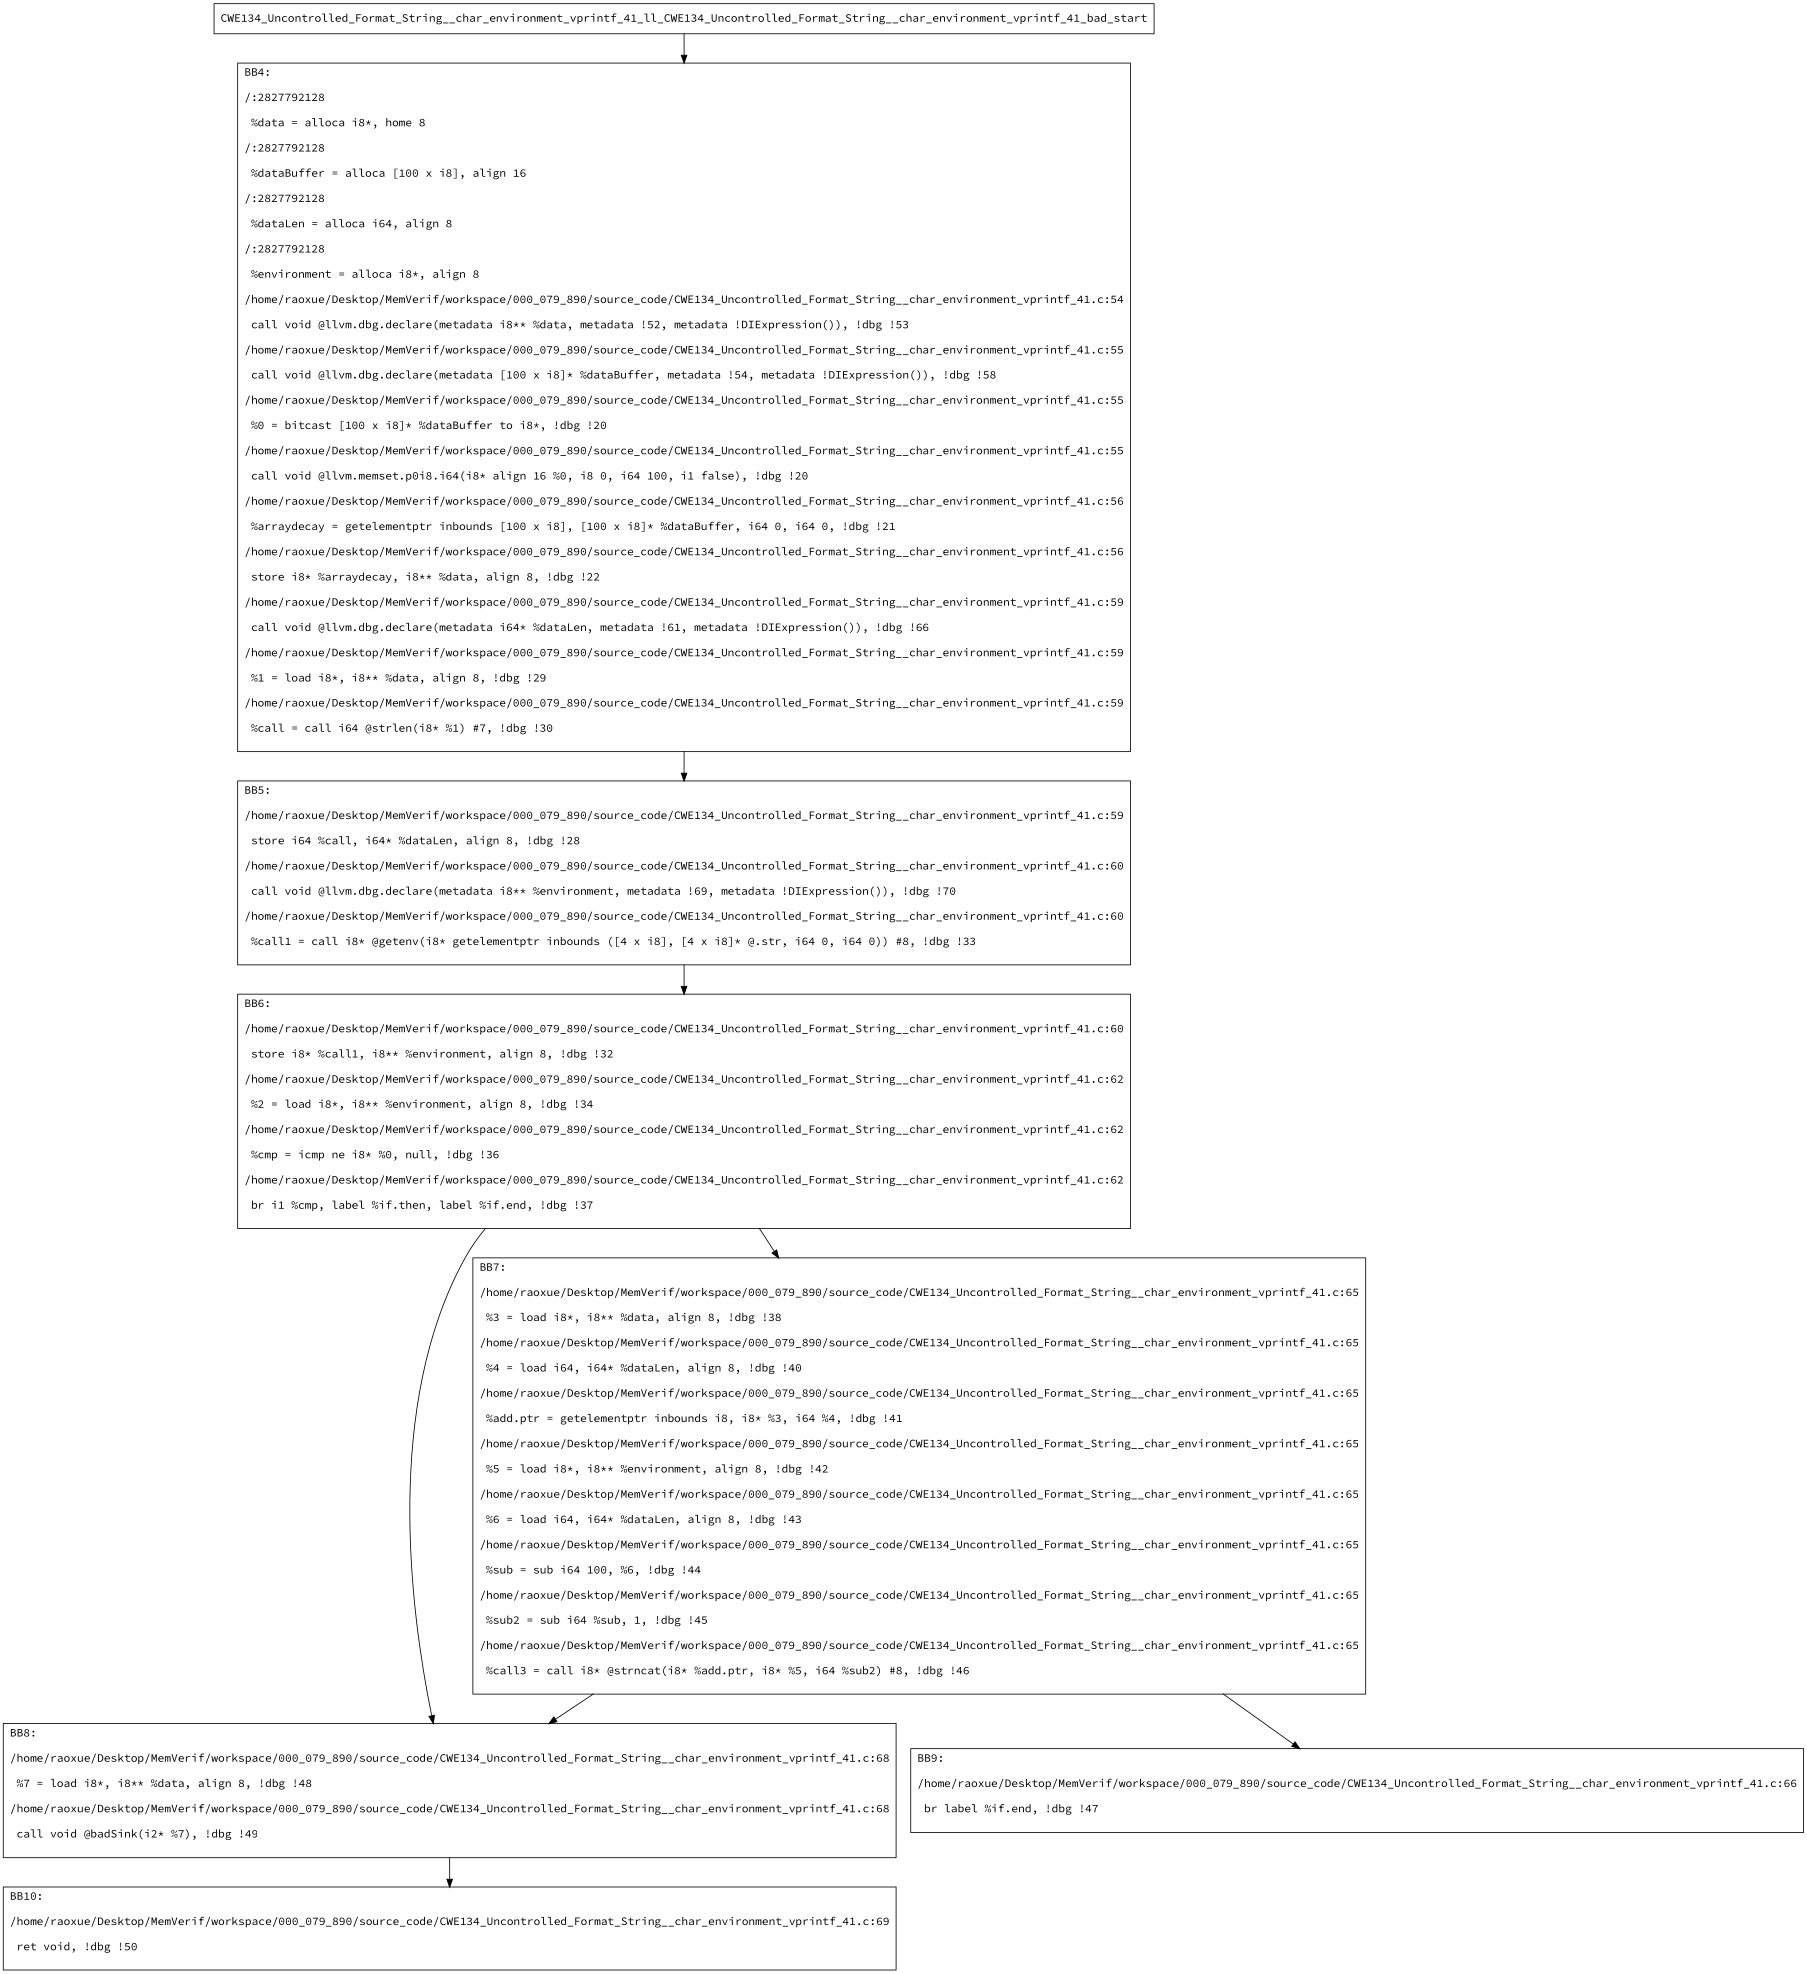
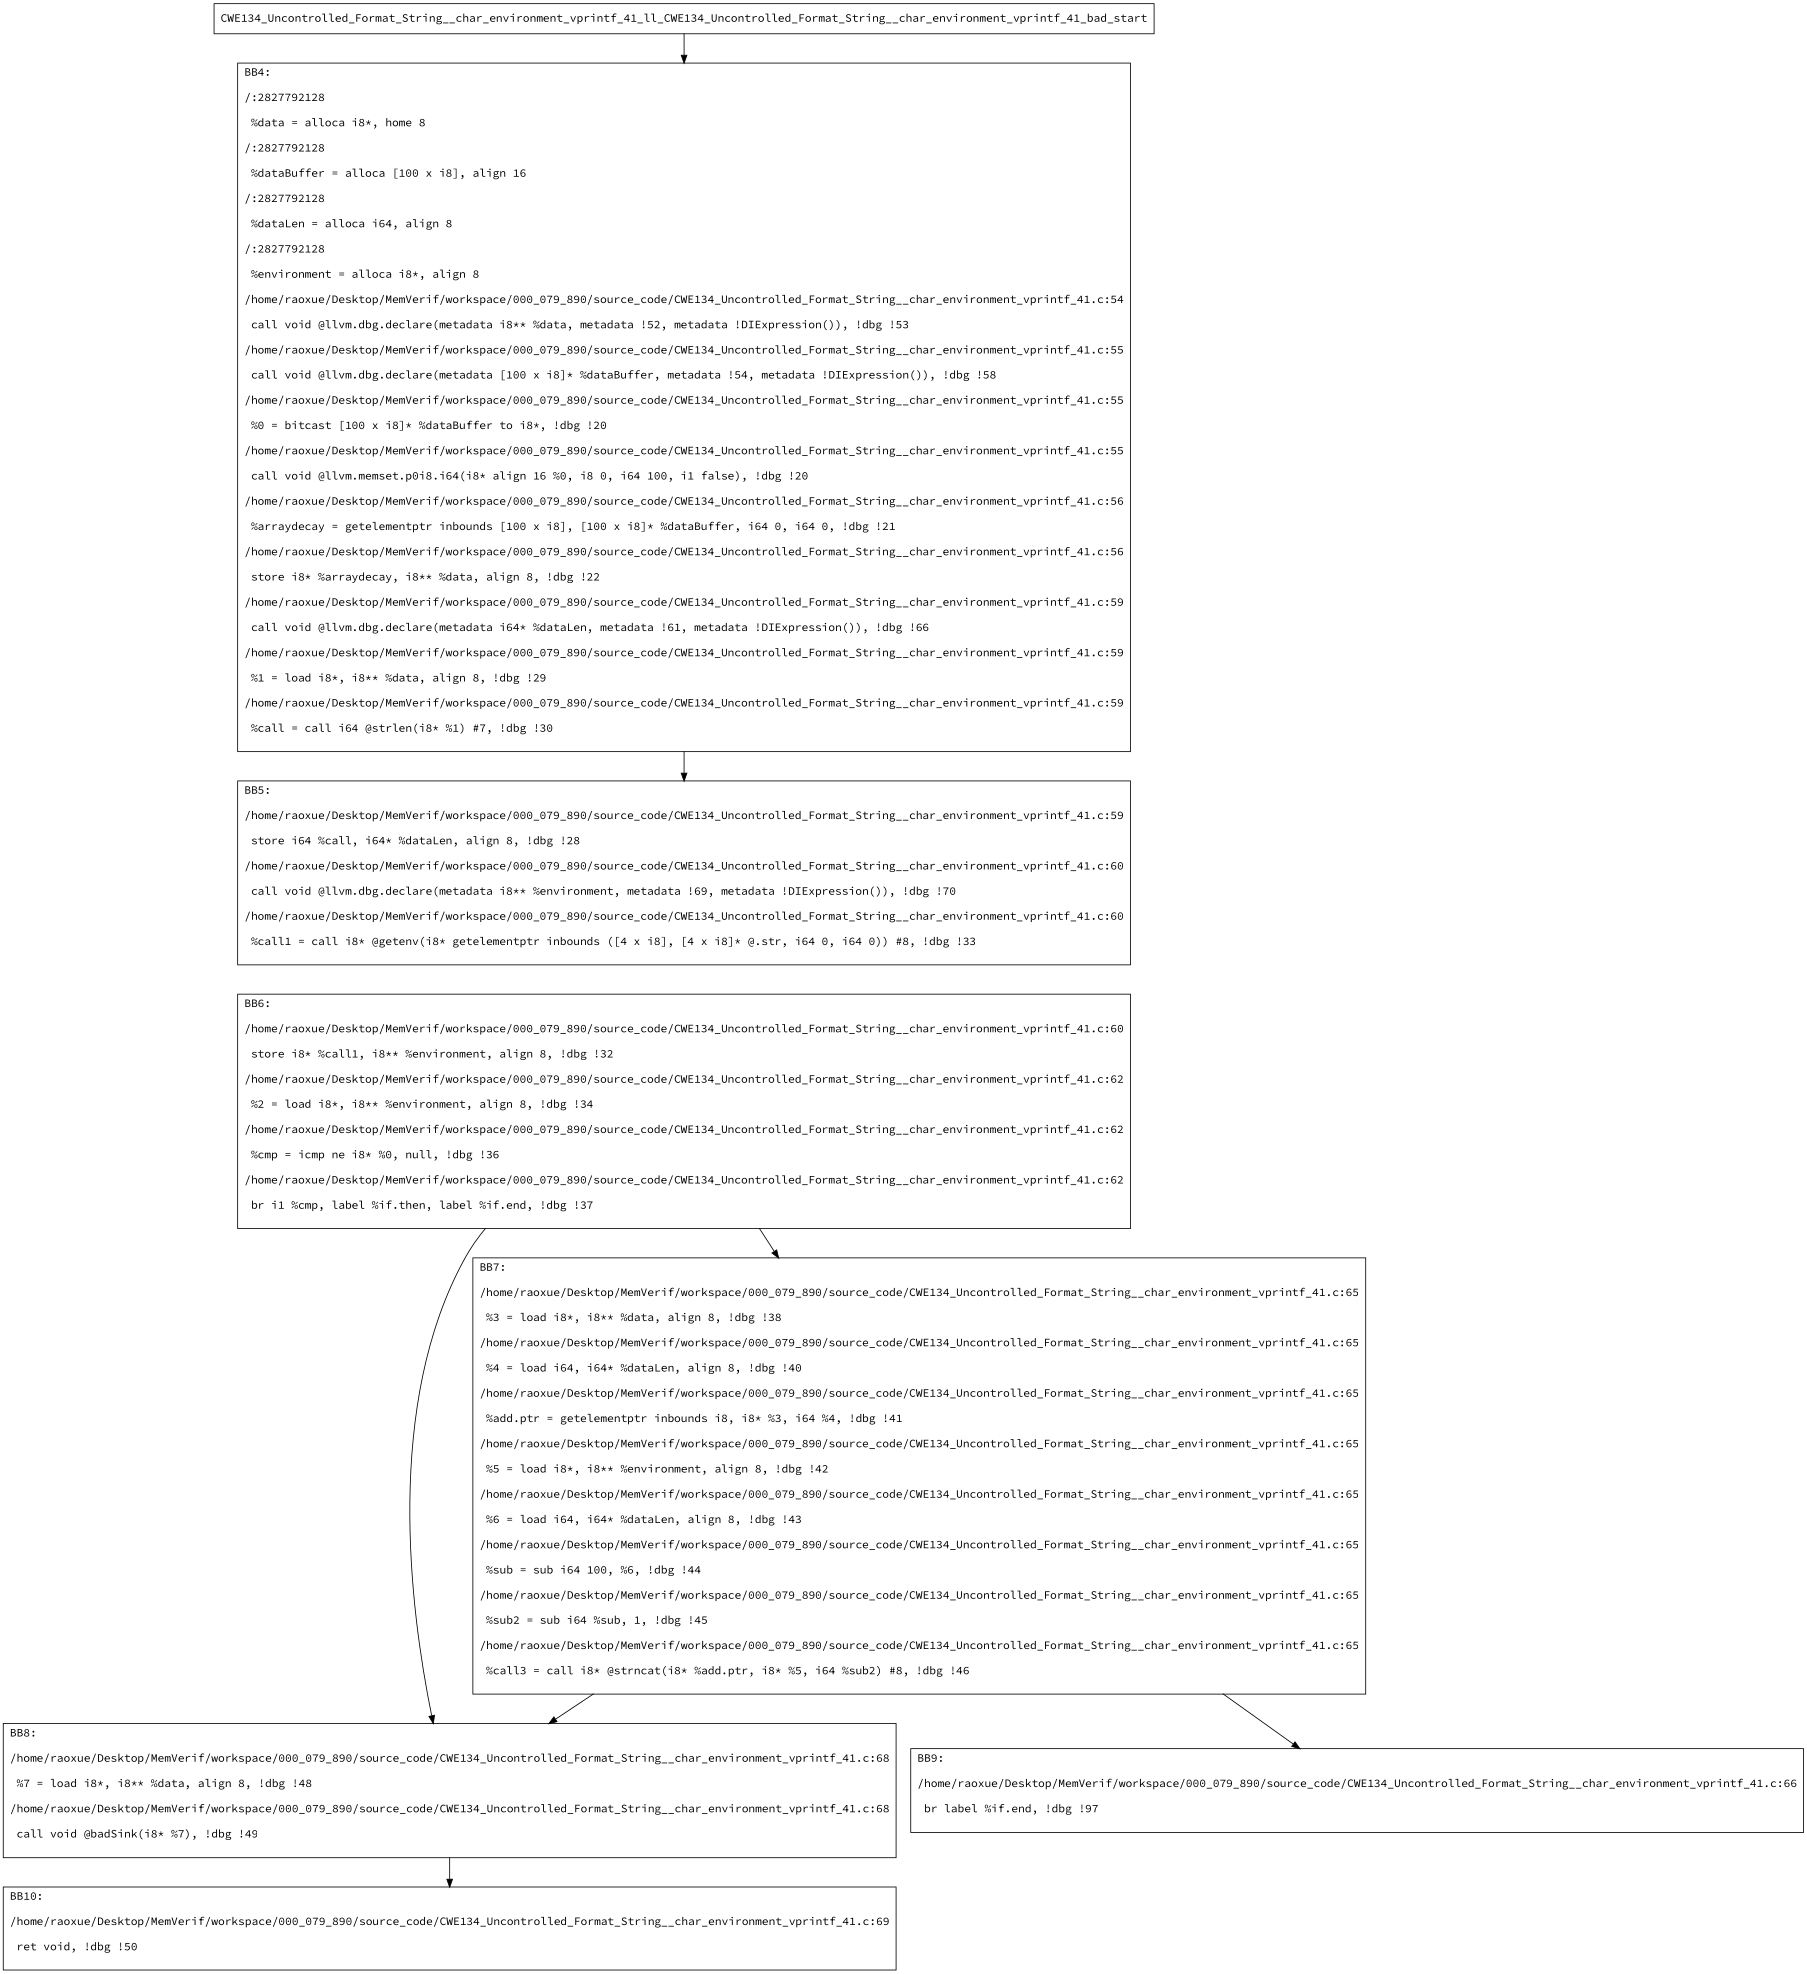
(684, 975) -> none
(1008, 1809) -> (1008, 1809)
(134, 1834) -> (134, 1834)
